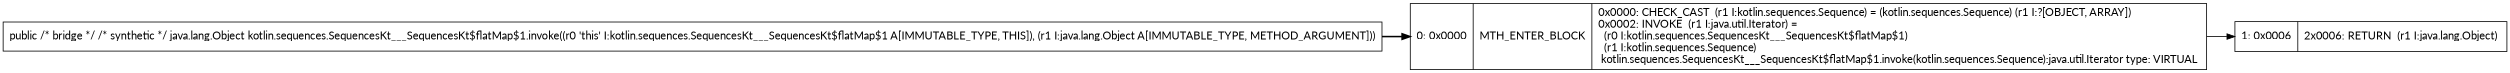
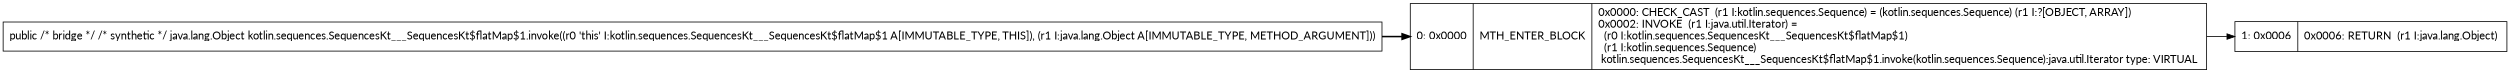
(2402, 36) -> (2402, 36)
